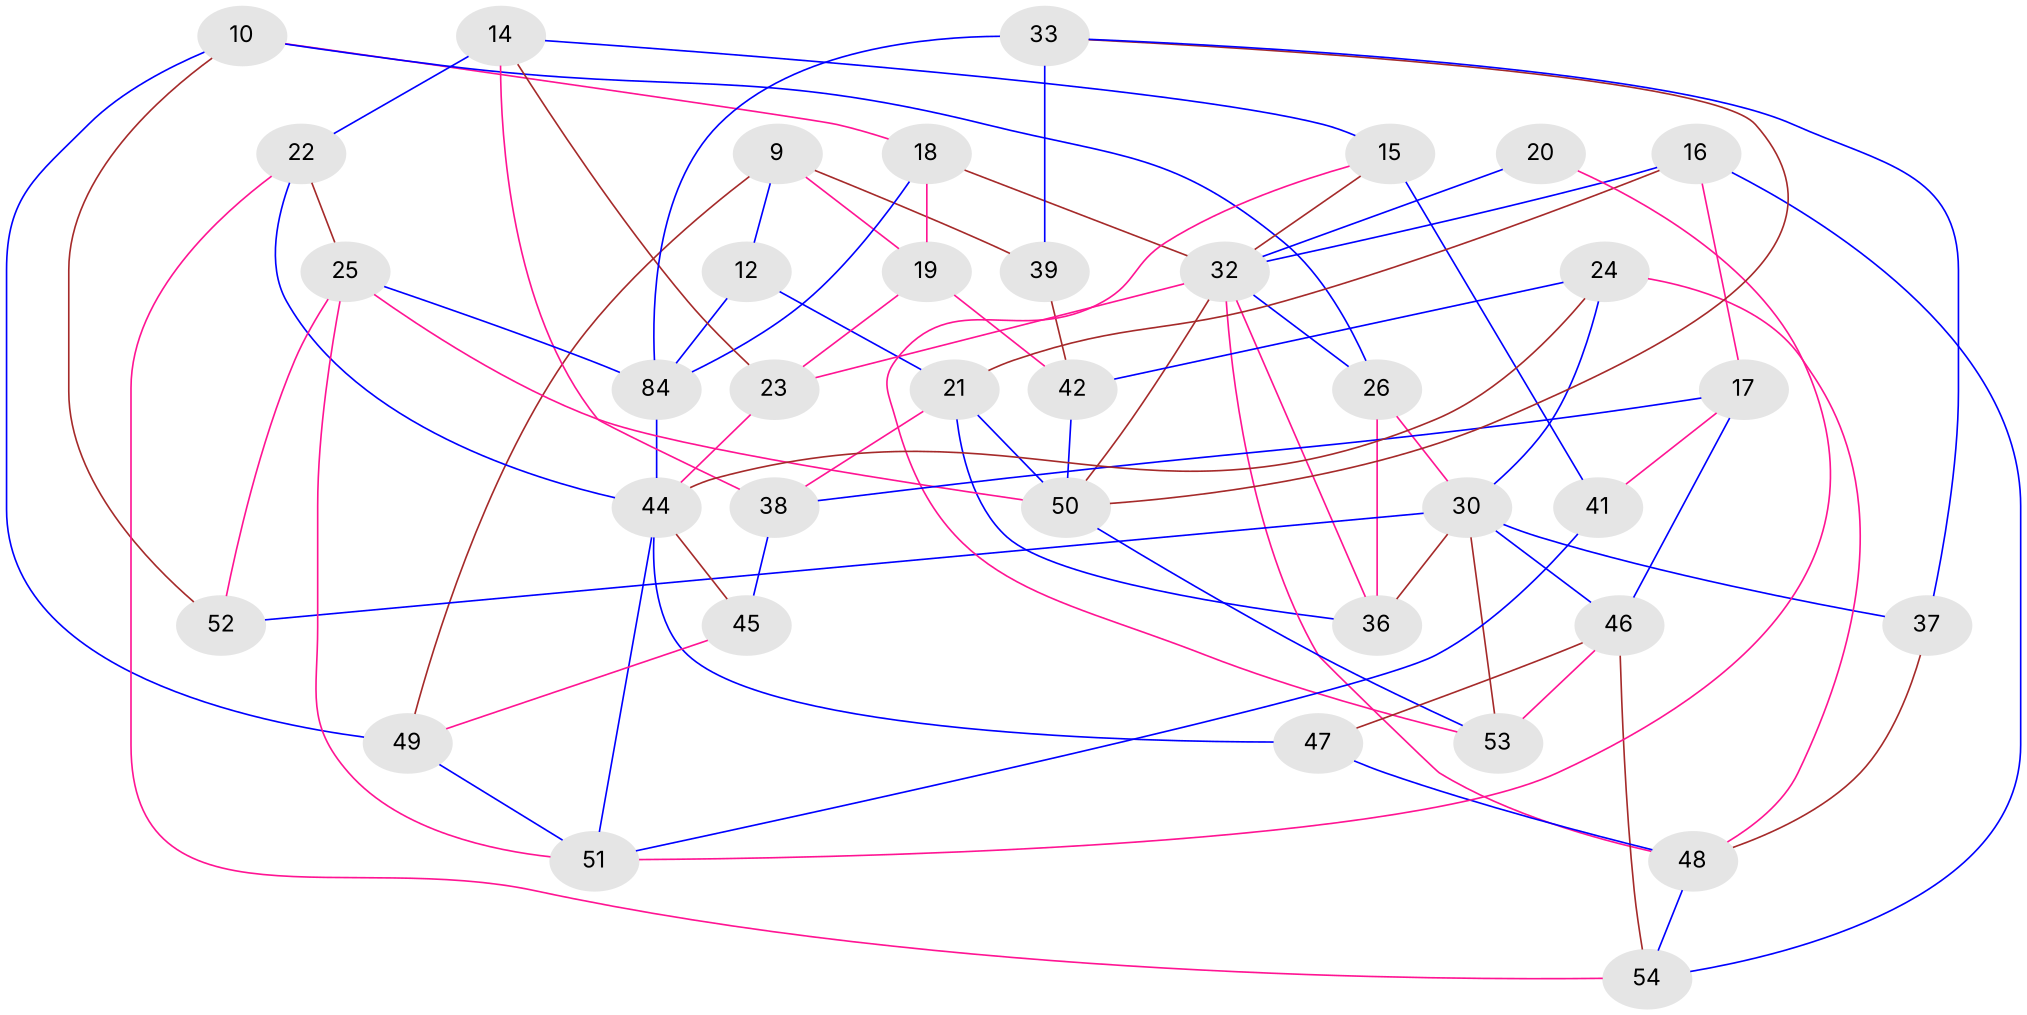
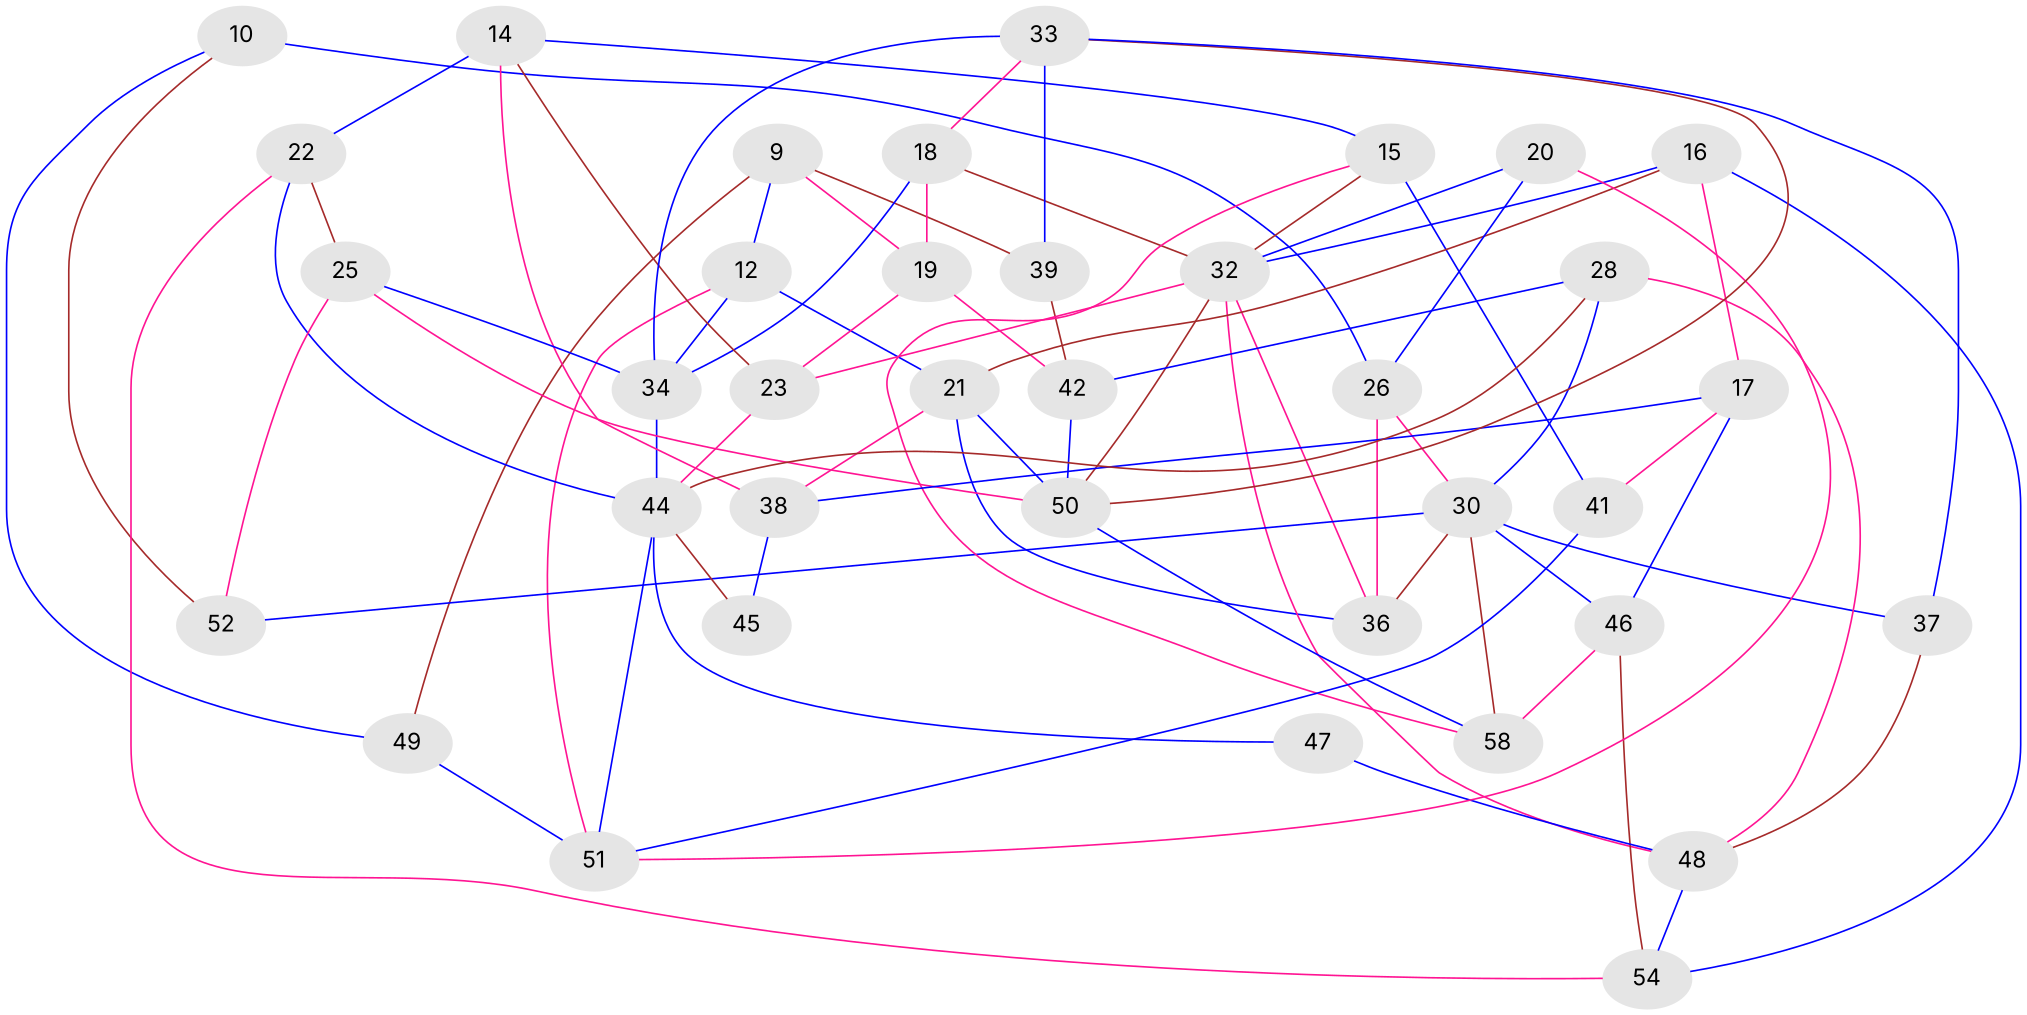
(618, 91) -> (986, 95)
(1605, 272) -> (1605, 272)
(1299, 329) -> (1465, 263)
(657, 390) -> (657, 390)
(317, 652) -> (551, 527)
(577, 685) -> none
(1470, 686) -> none
(1498, 743) -> (1498, 743)
